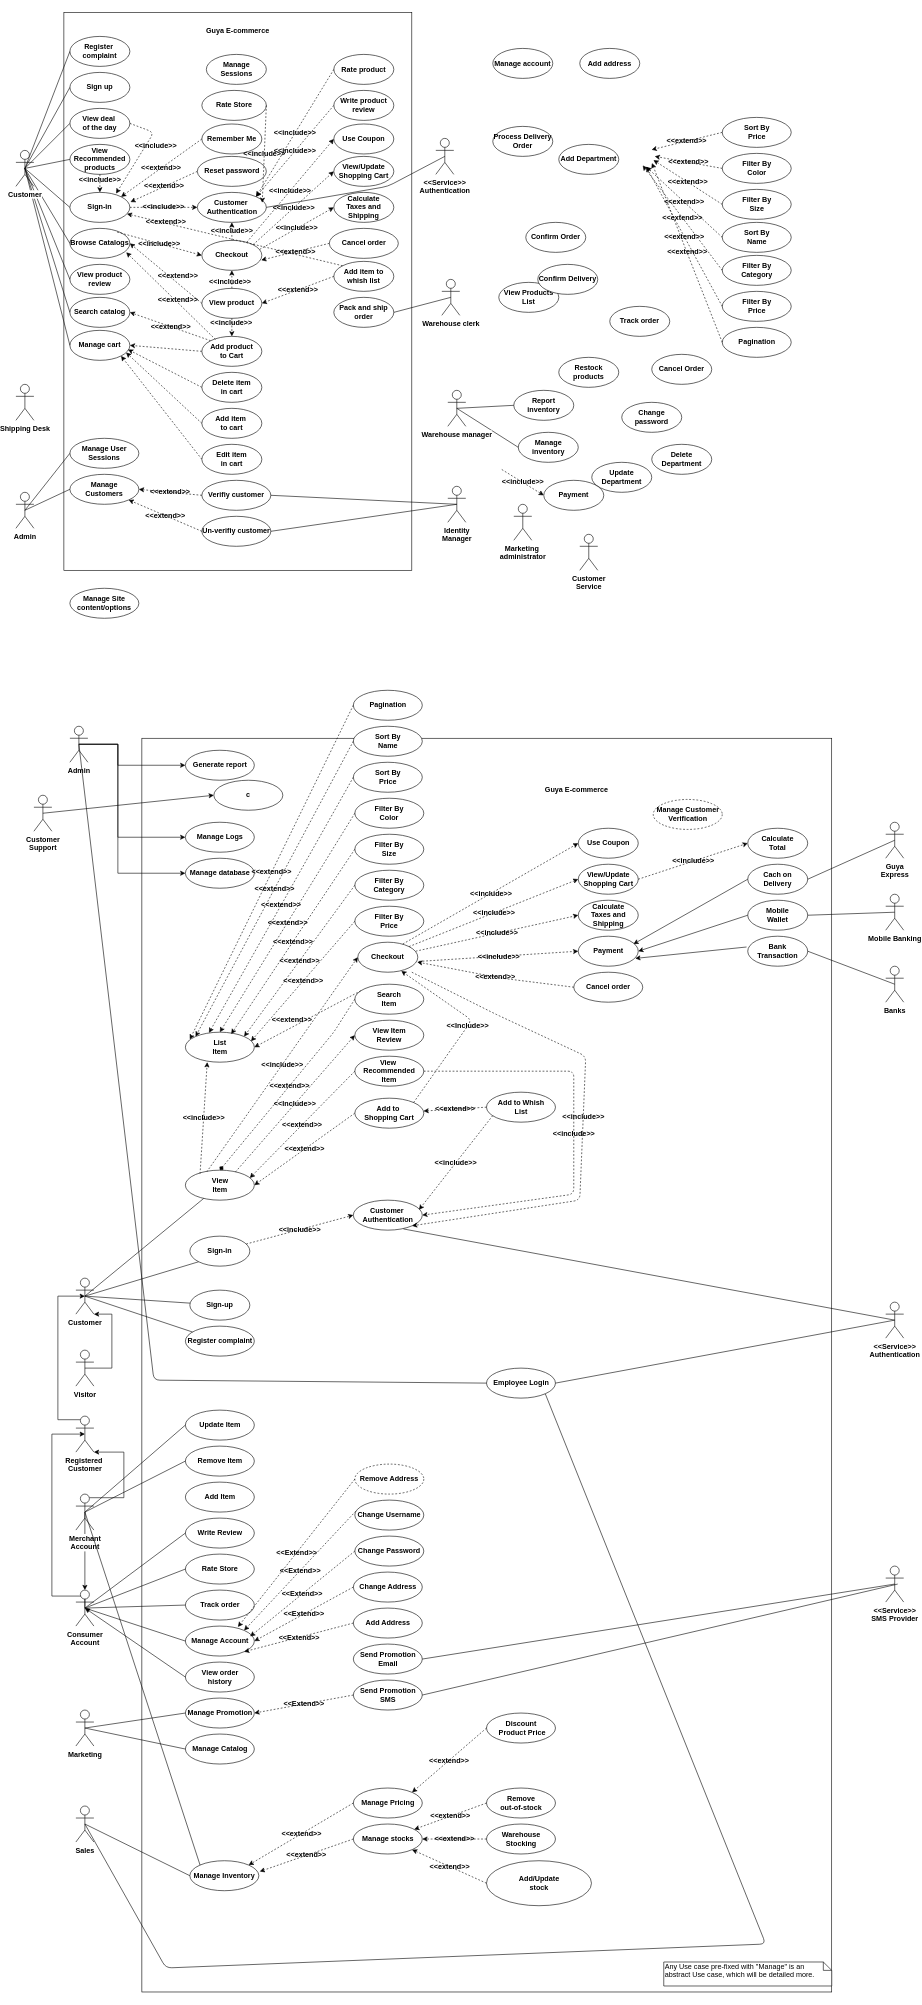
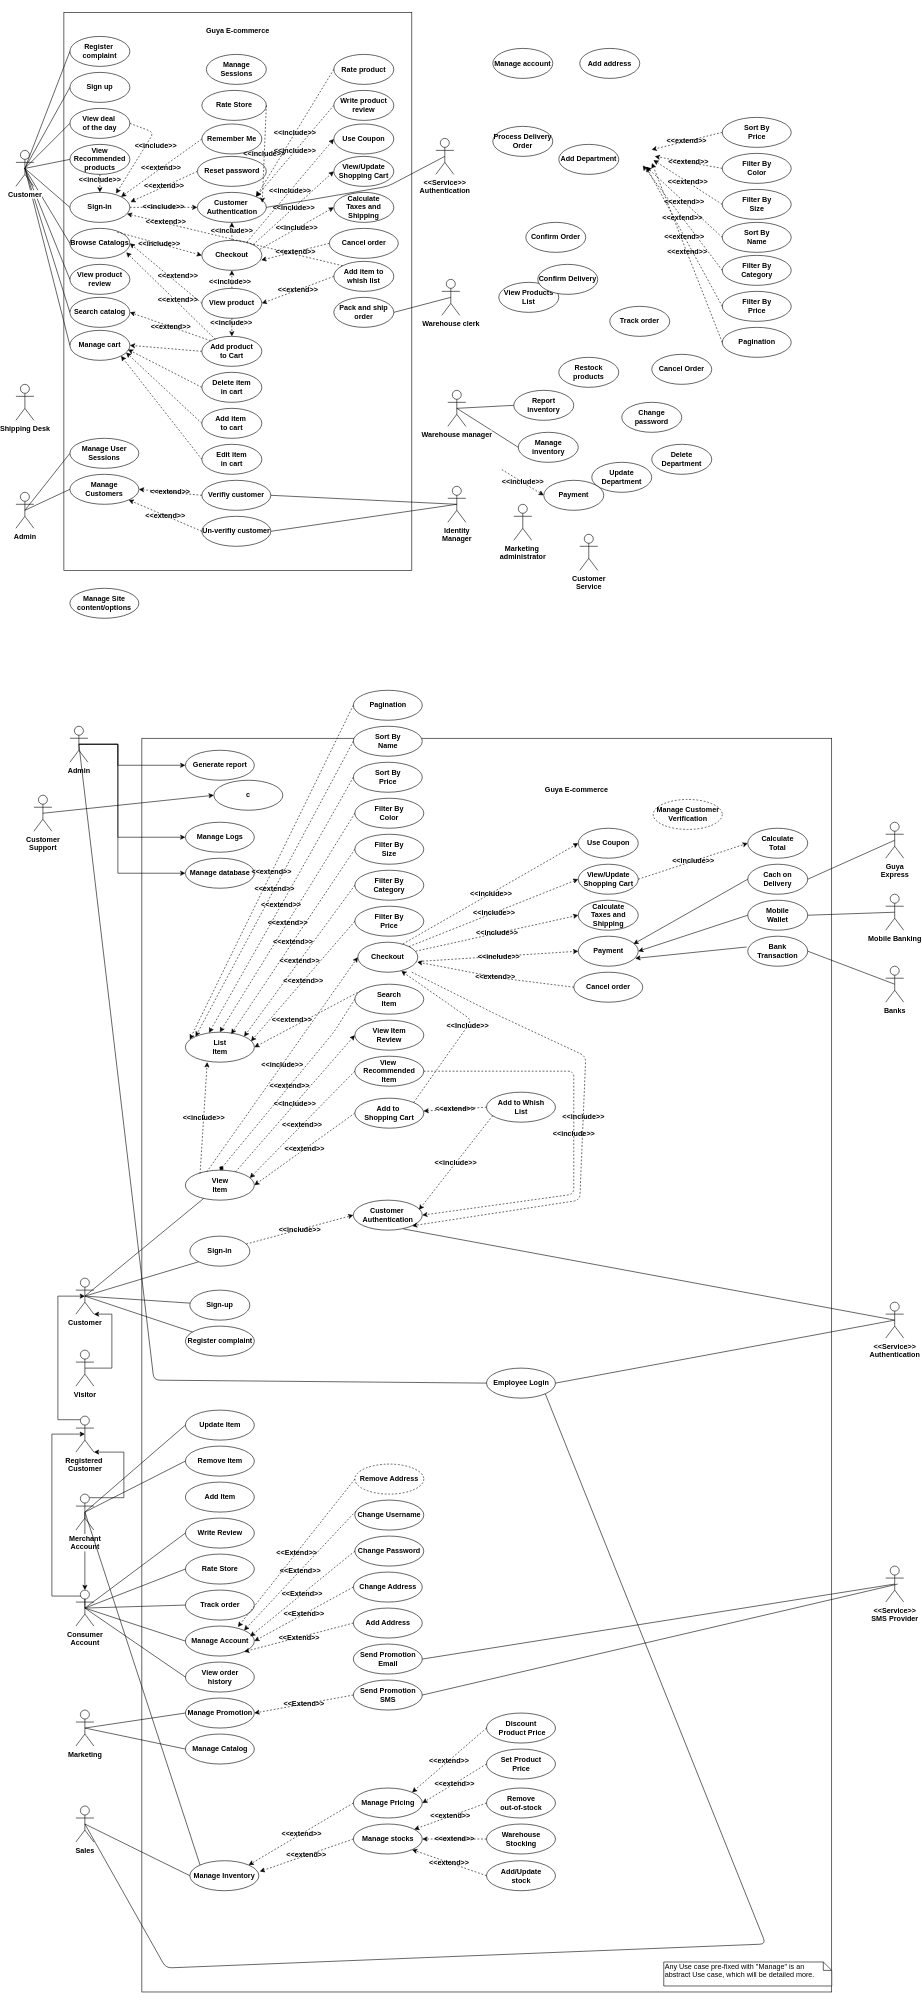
(90, 1612) -> (90, 1612)
none -> (521, 1764)
none -> (459, 1781)
(539, 1884) -> (521, 1876)
